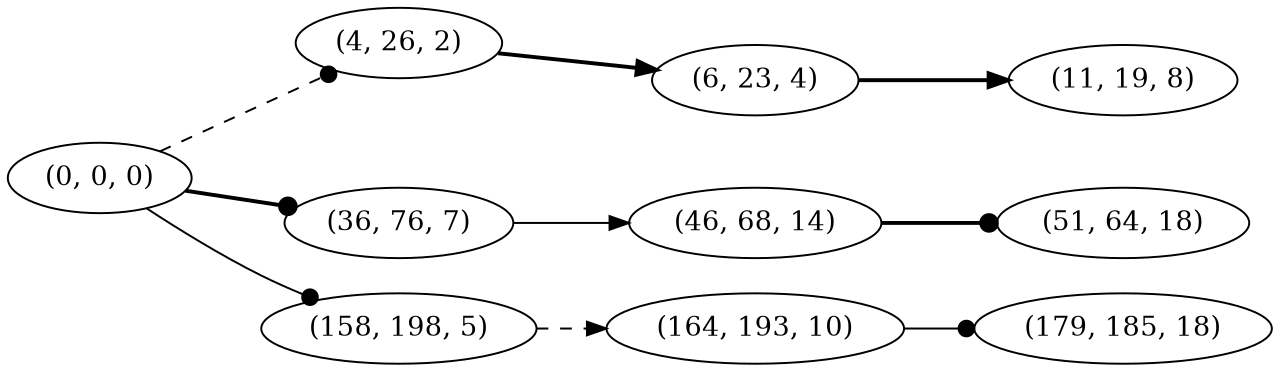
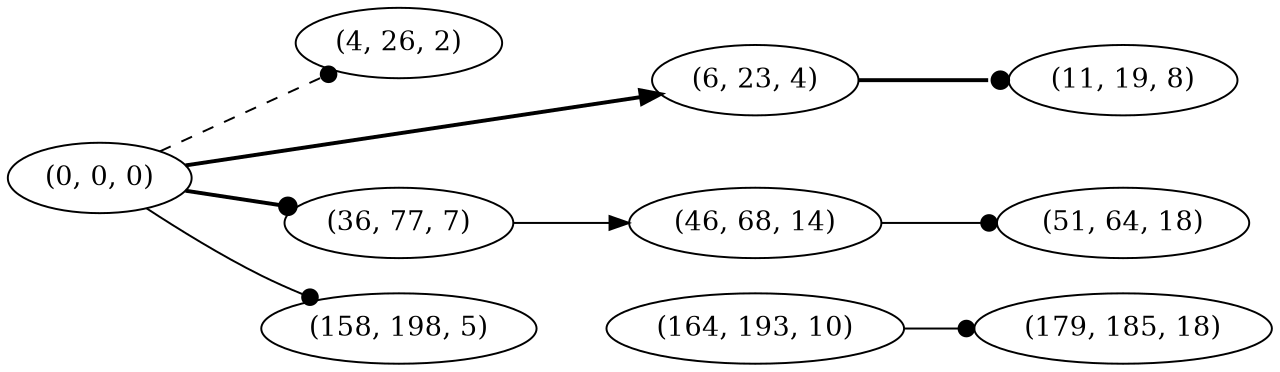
(567, 61) -> (413, 131)
(923, 80) -> (923, 80)
(399, 223) -> (399, 223)
(931, 223) -> (931, 223)
(562, 329) -> none
